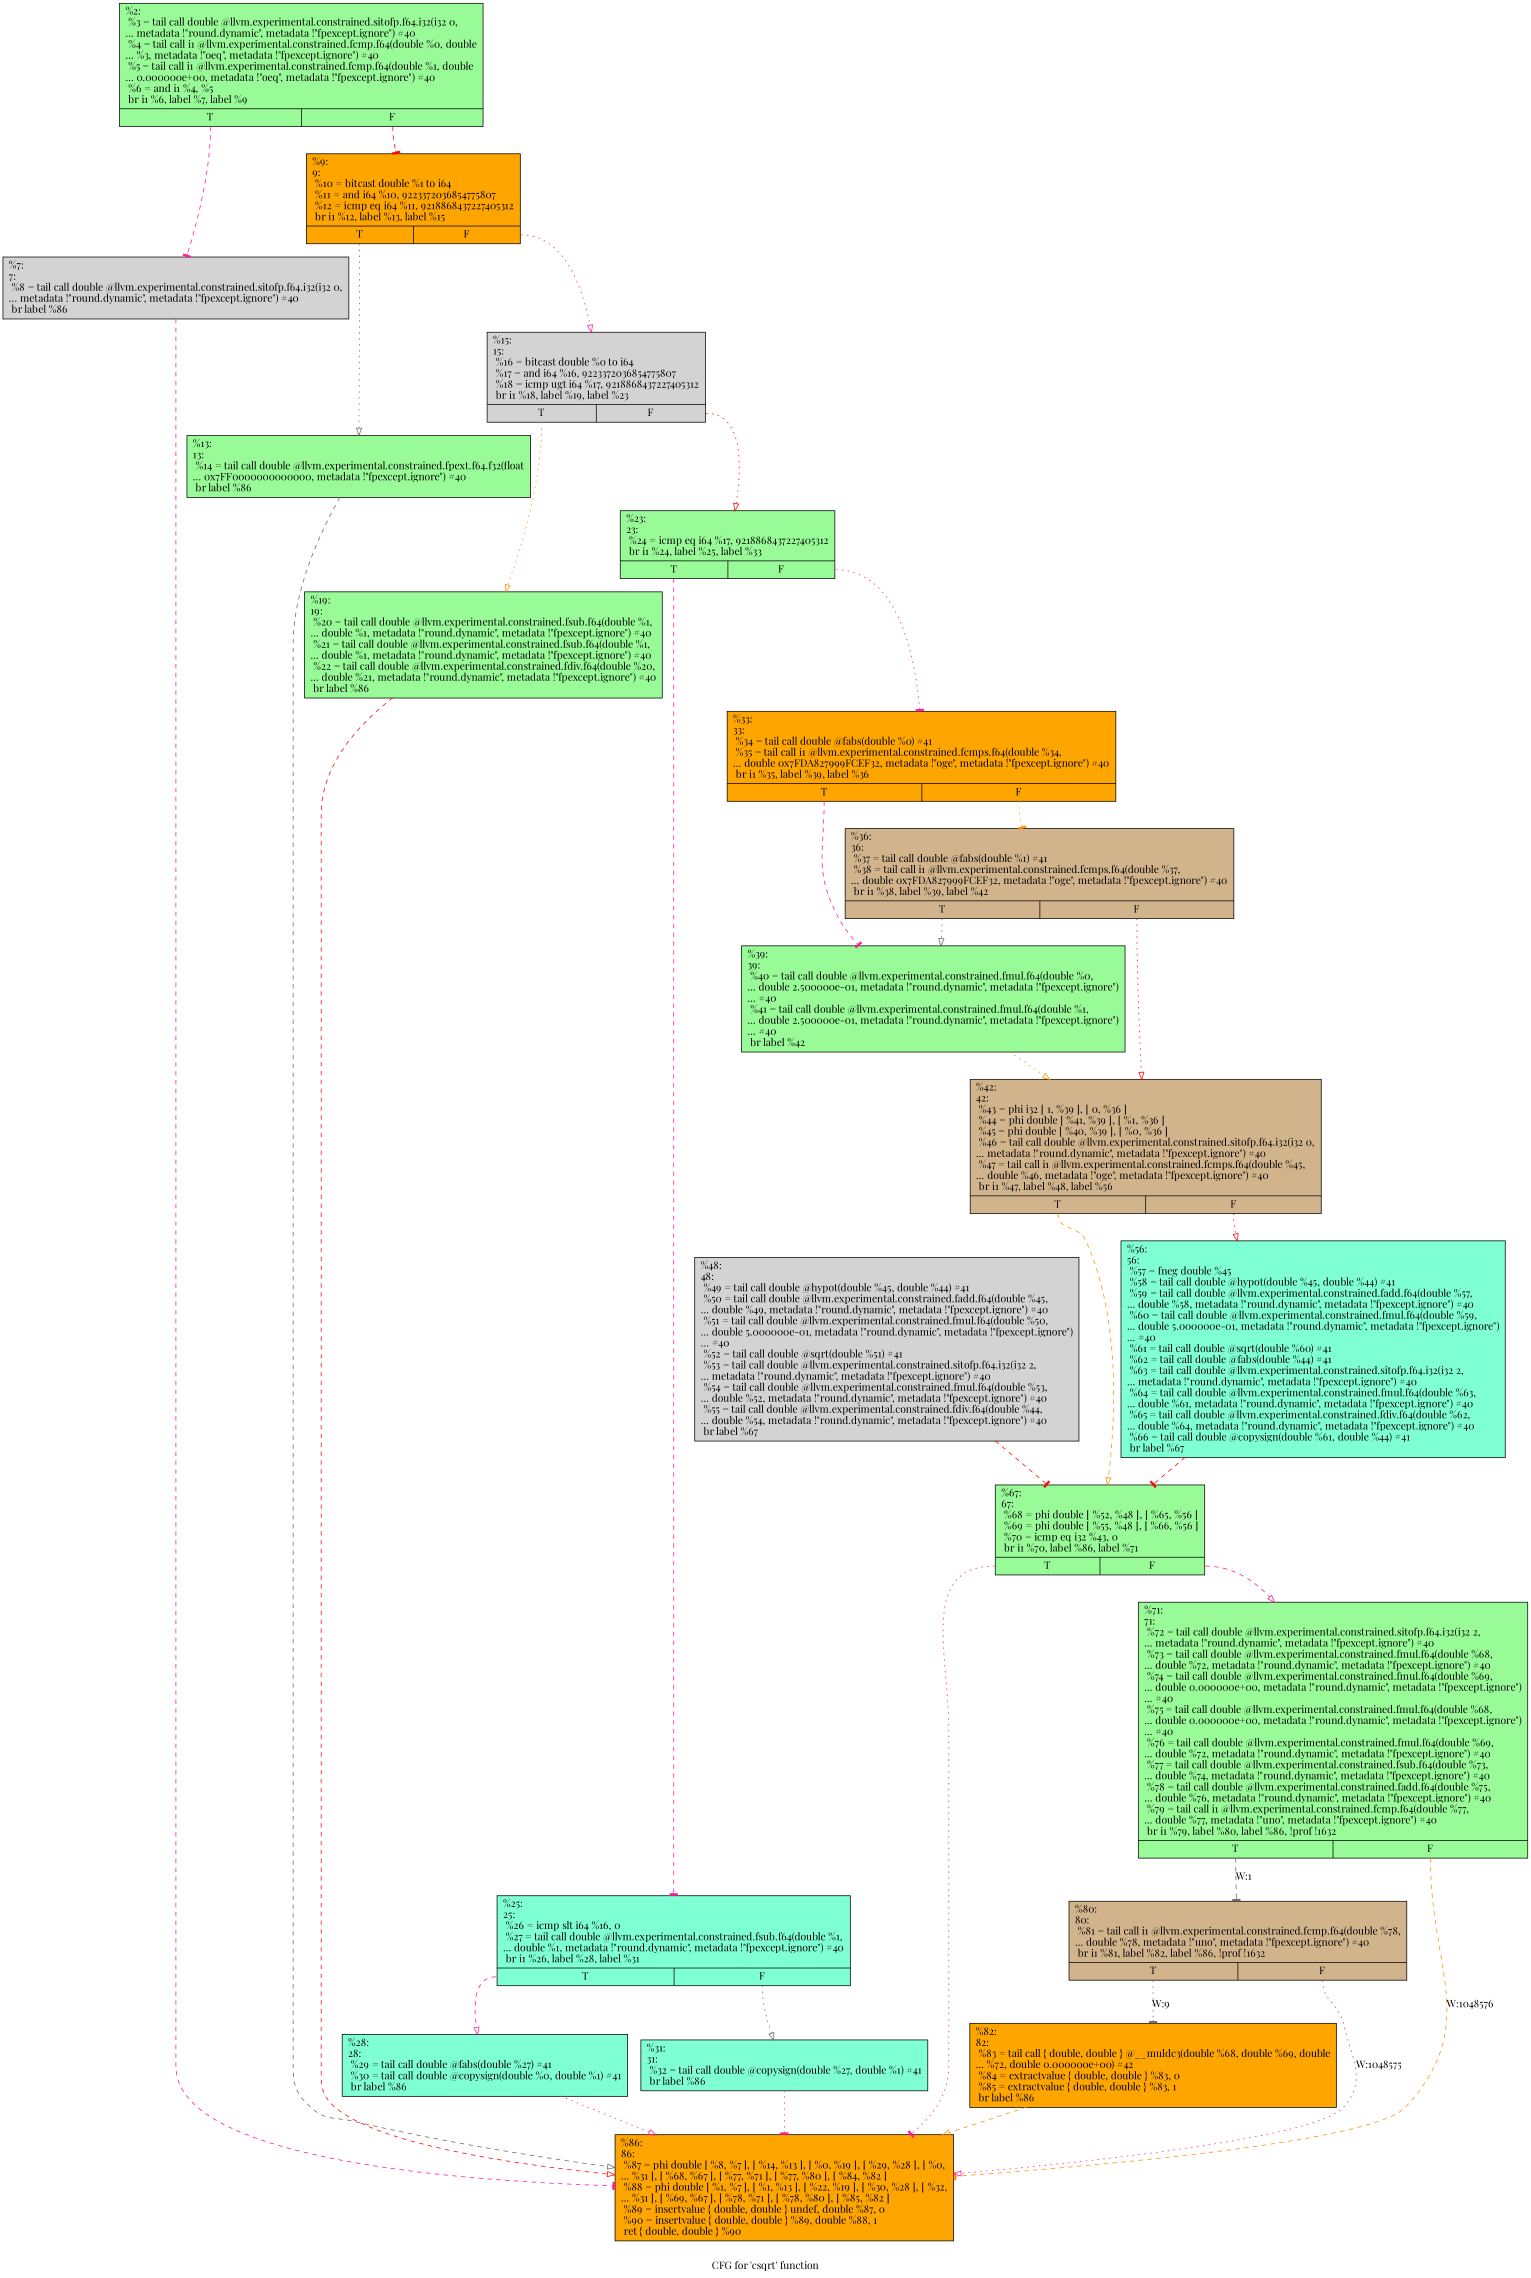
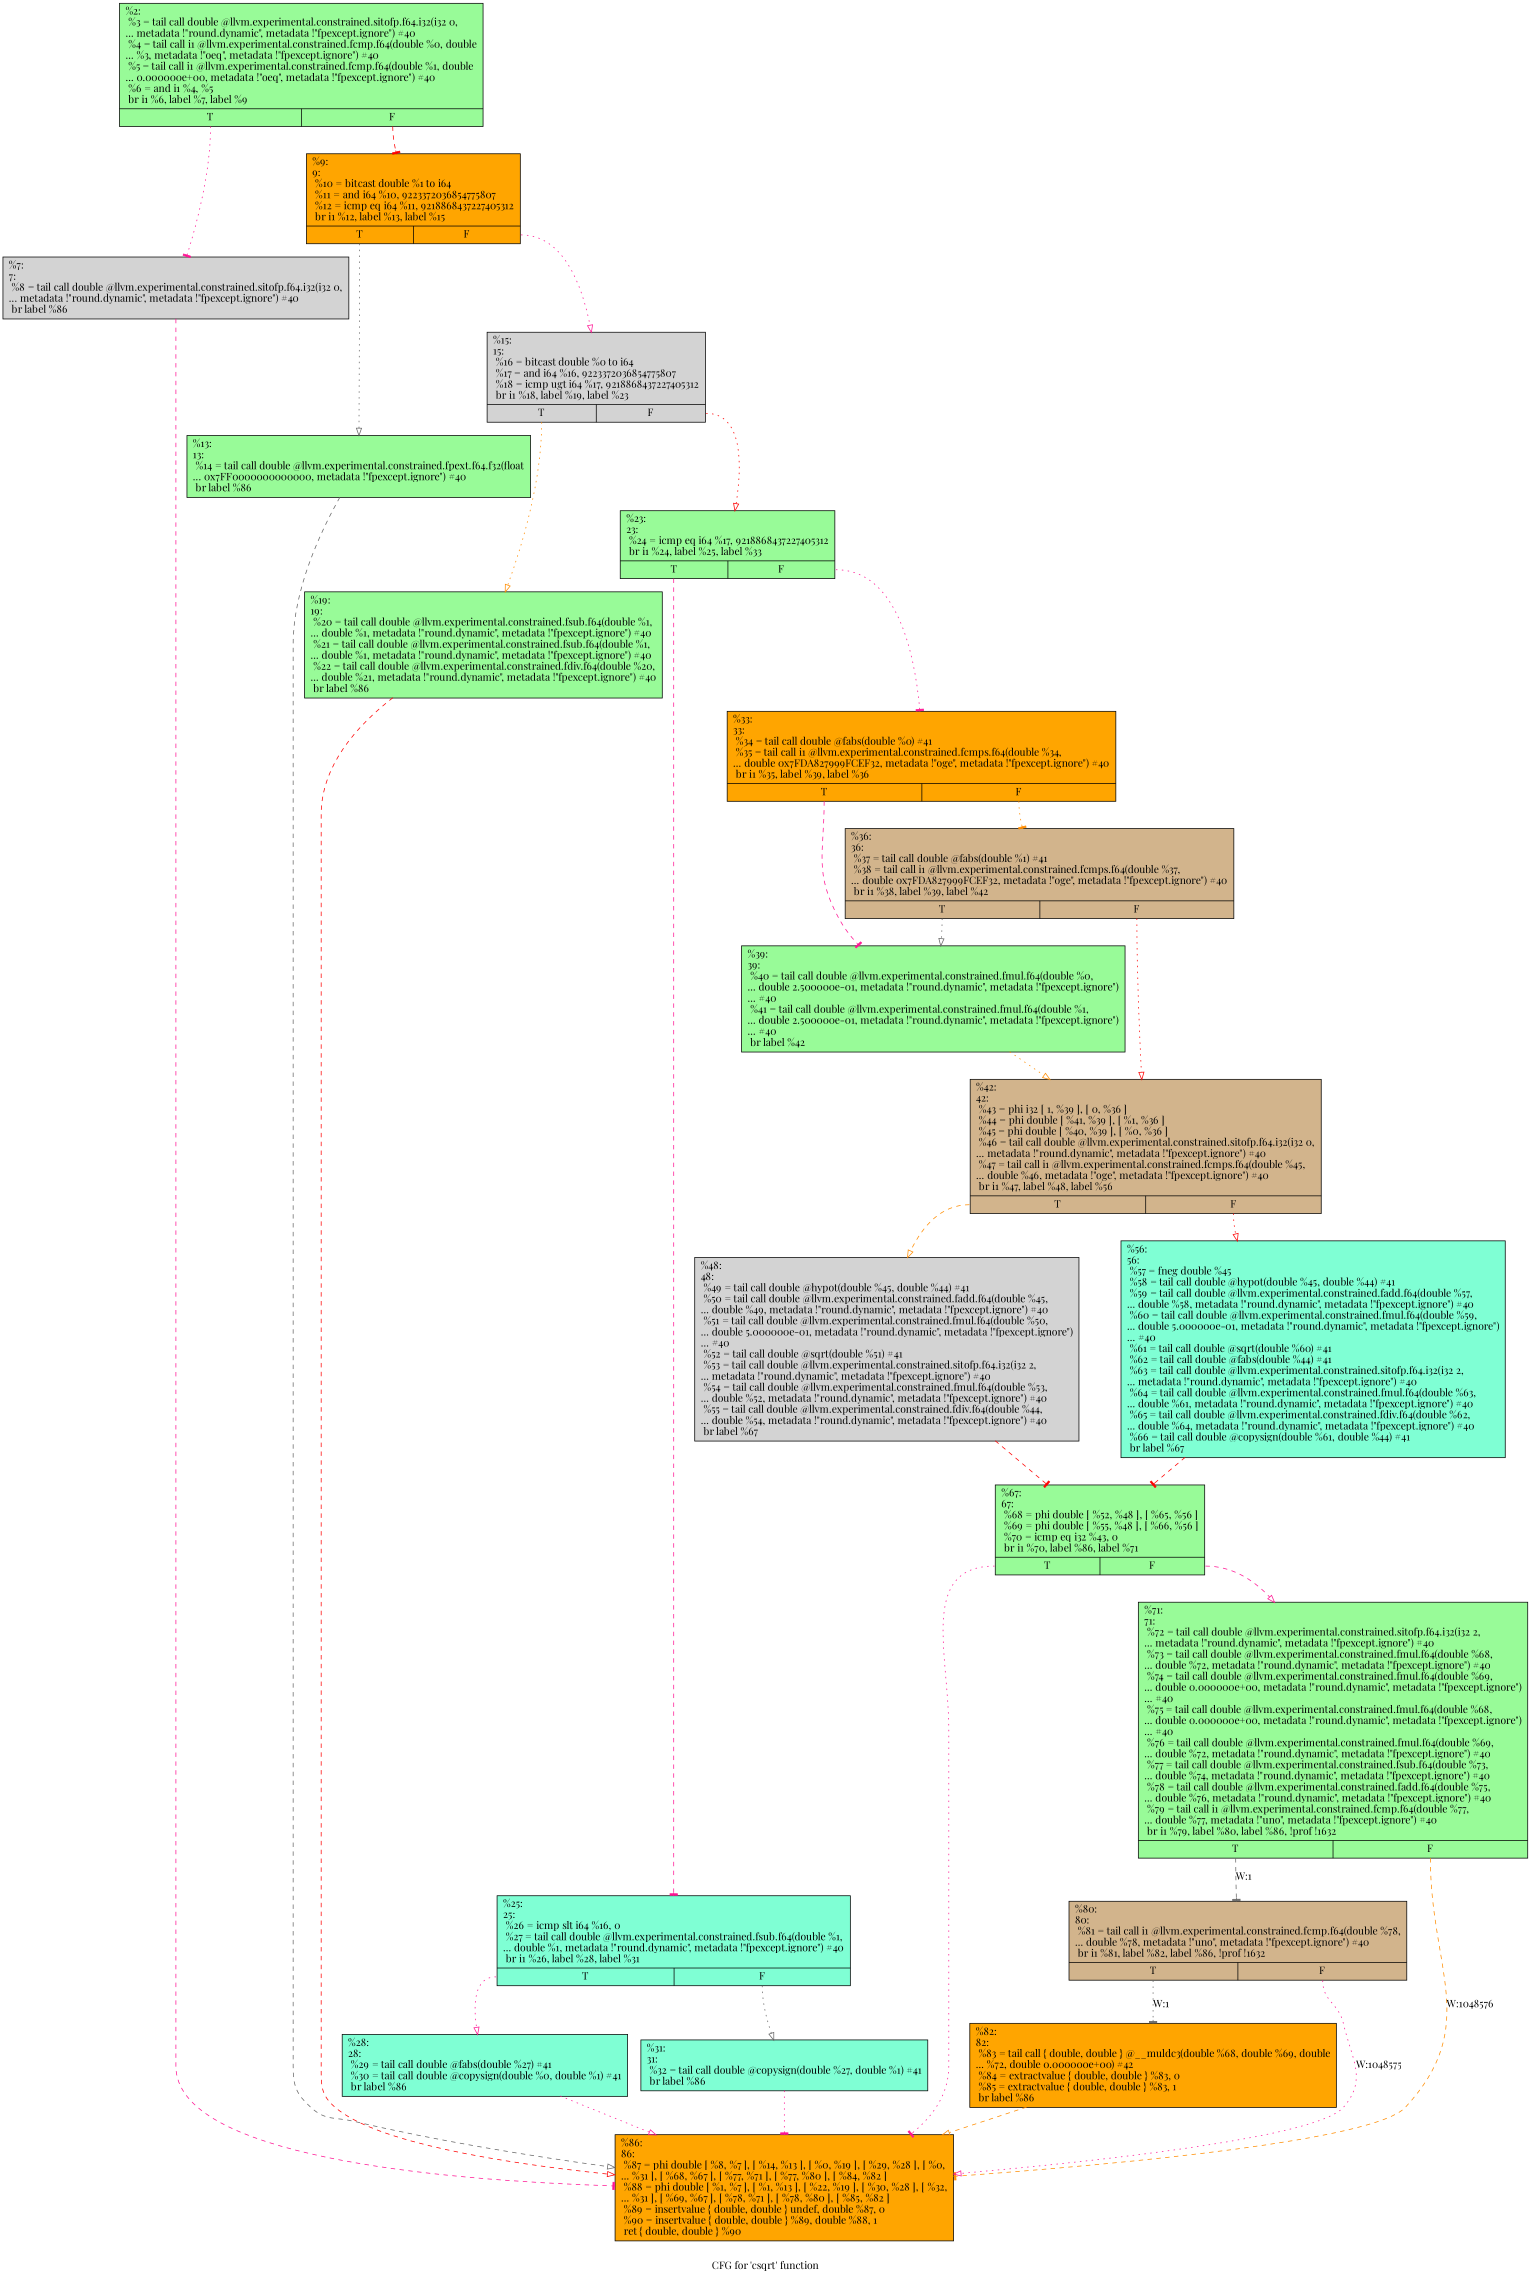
(204, 191) -> (204, 191)
(1111, 1337) -> (934, 1219)
(476, 1997) -> (476, 1997)
(1161, 2005) -> (1161, 2005)
